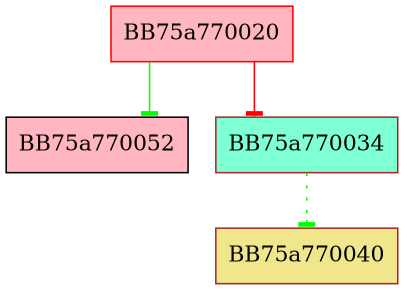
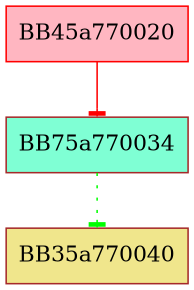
(202, 34) -> (97, 34)
(97, 145) -> none
(307, 256) -> (97, 256)
